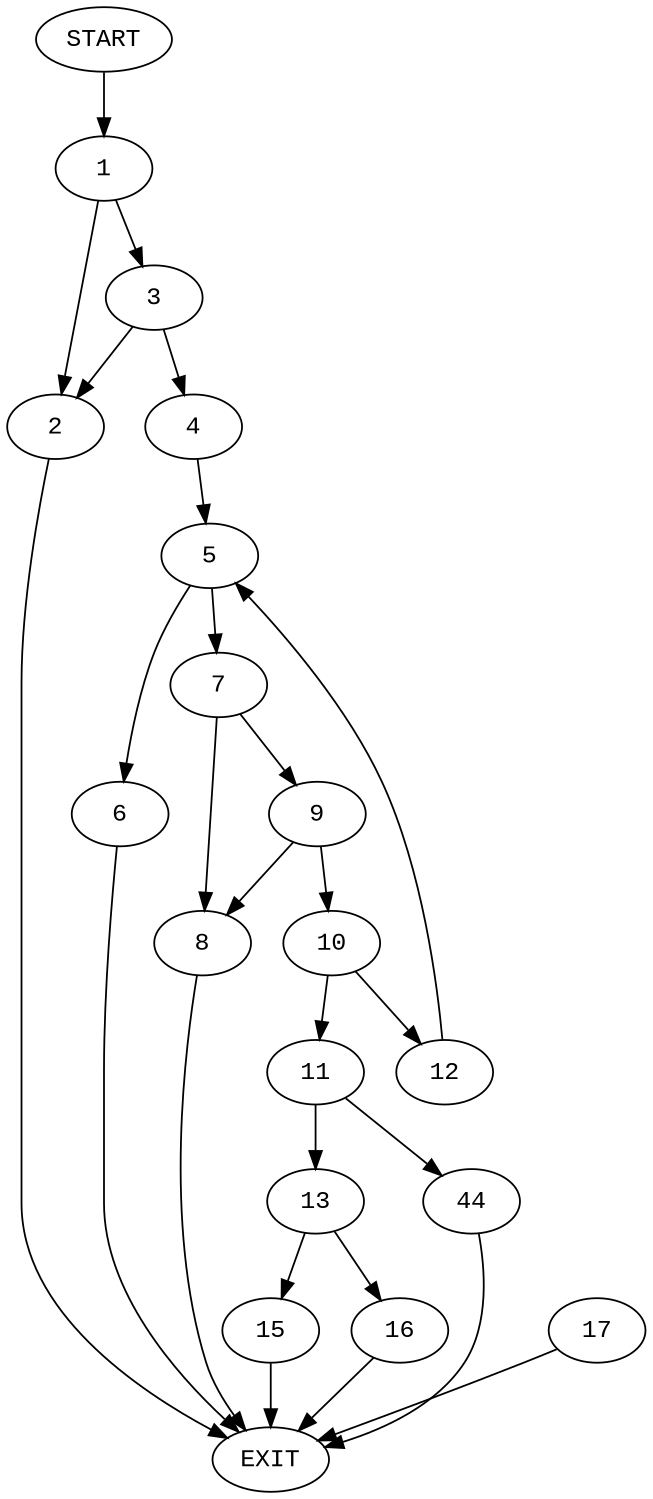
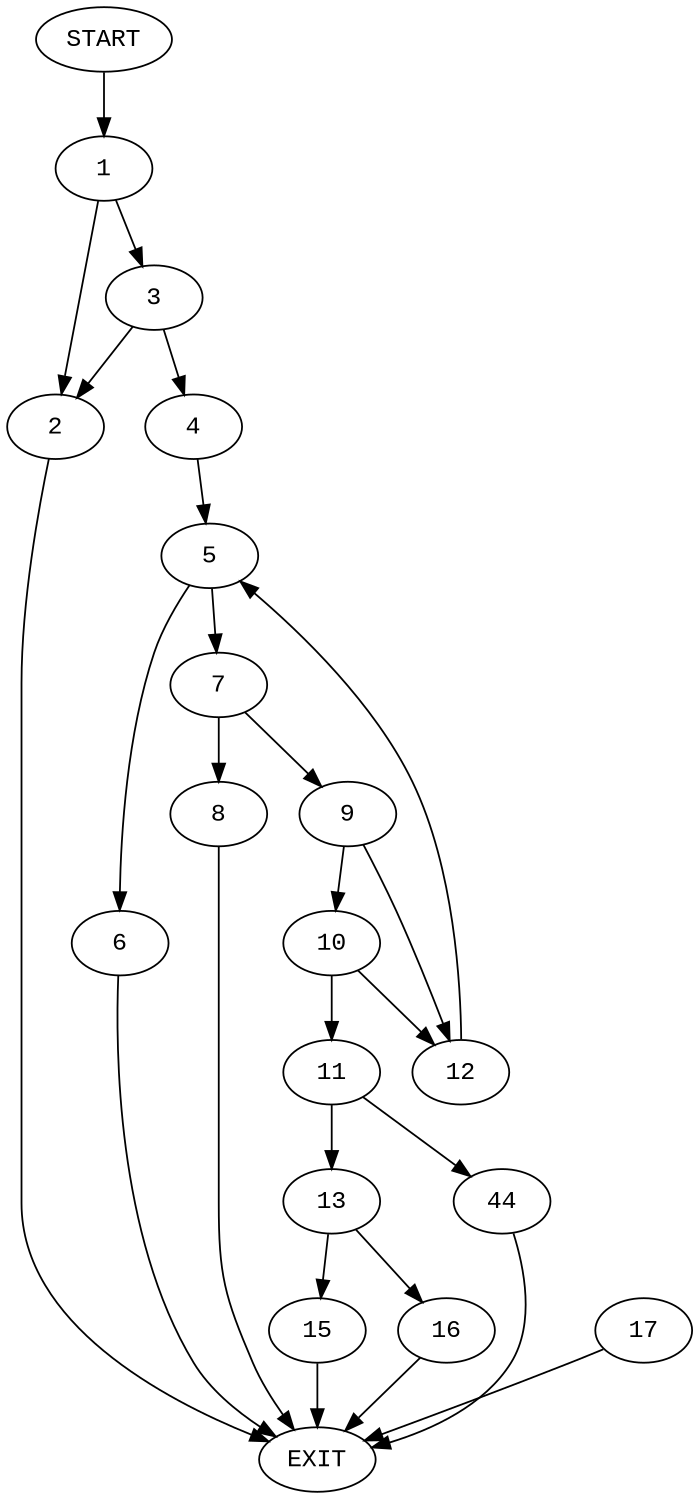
(266, 872) -> (406, 933)
